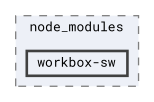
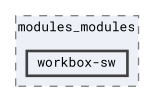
(77, 28) -> (77, 28)
